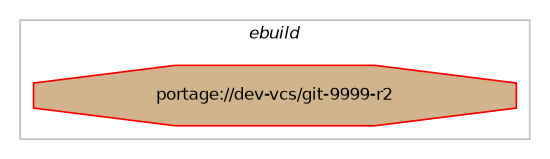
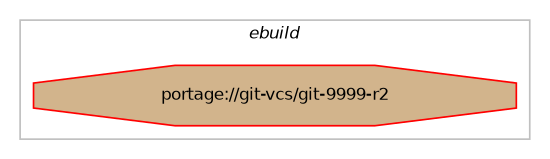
(275, 96) -> (275, 96)
